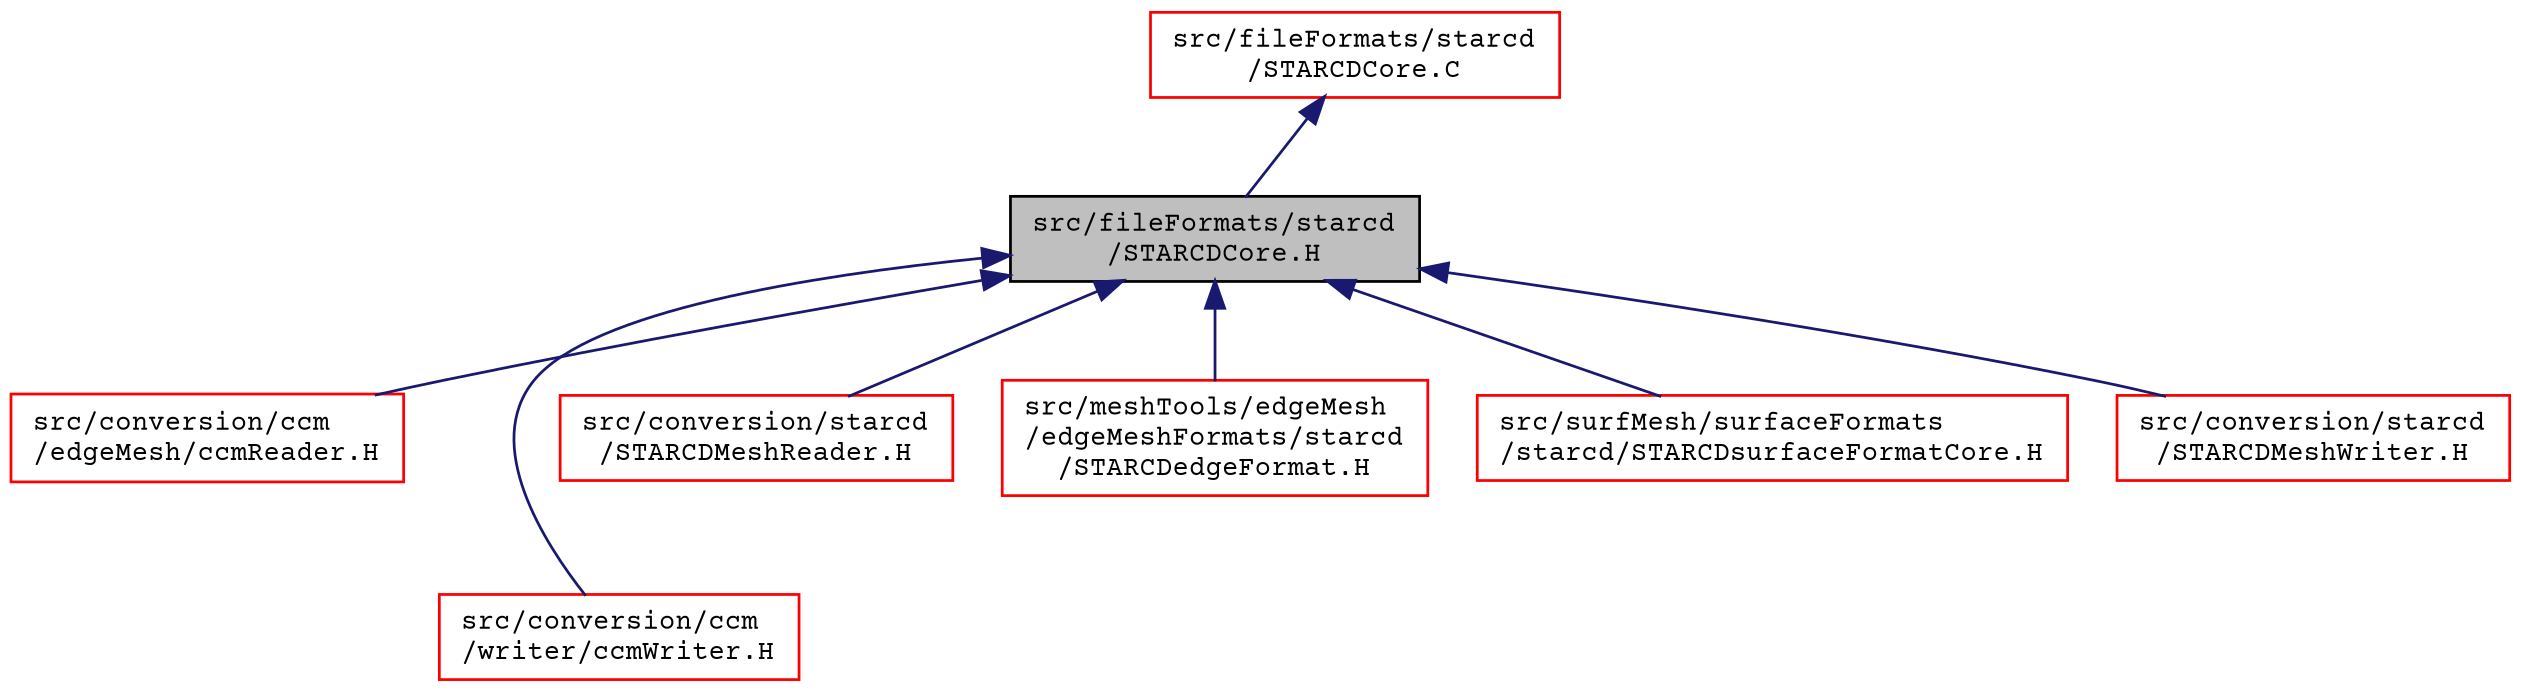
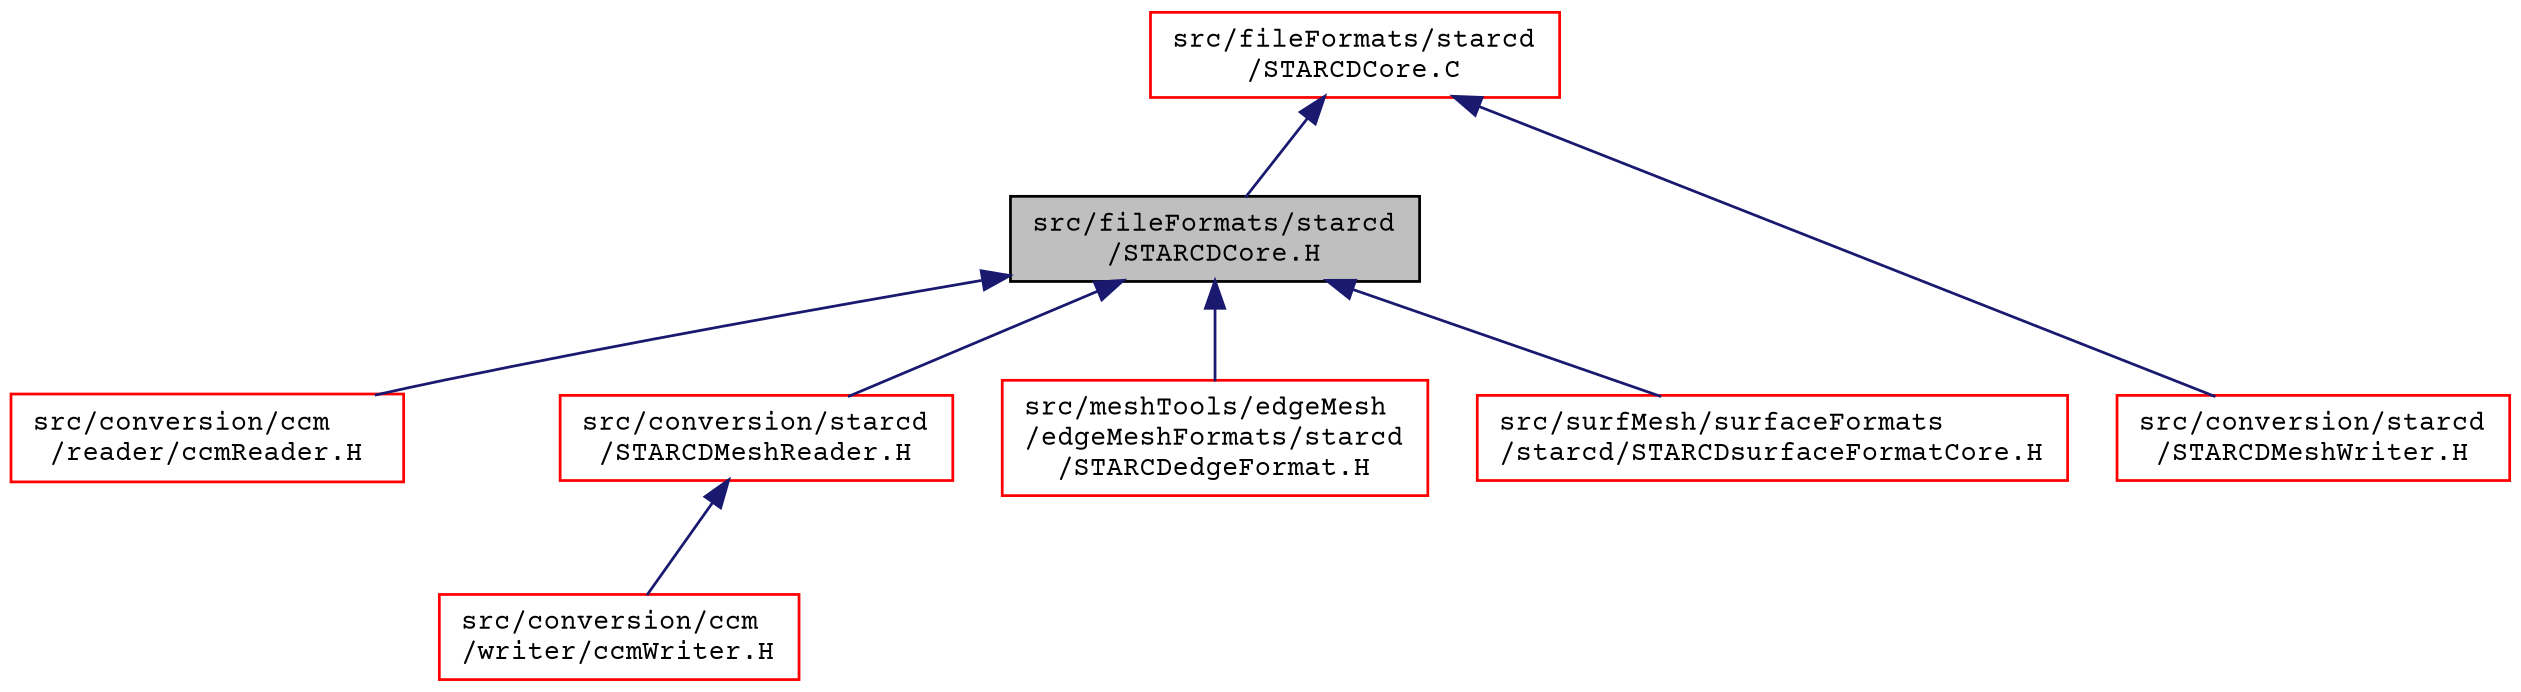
(634, 323) -> (680, 549)
(1808, 328) -> (1847, 252)
(207, 438) -> (207, 438)
